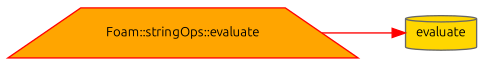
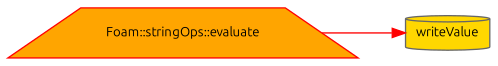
(441, 33) -> (448, 33)
